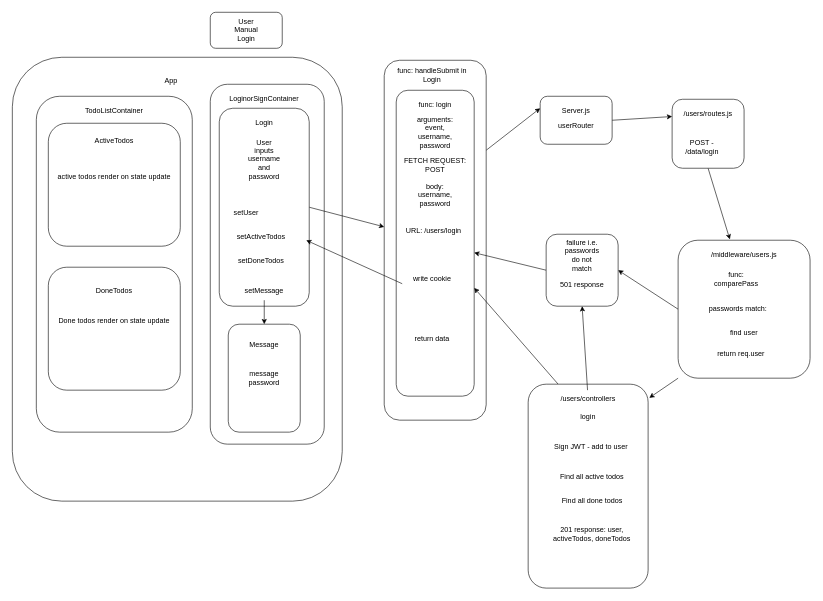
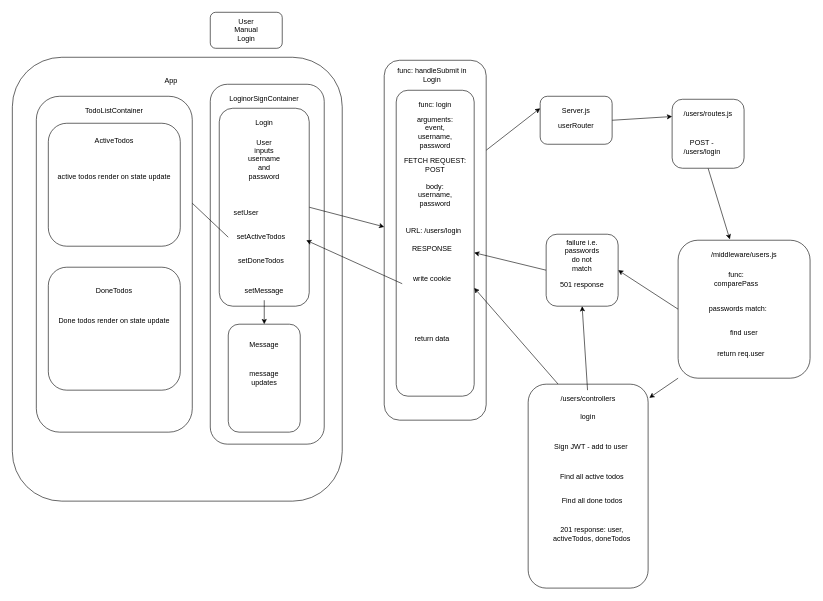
(702, 147) -> (702, 147)
none -> (210, 220)
none -> (432, 249)
(264, 378) -> (264, 378)
